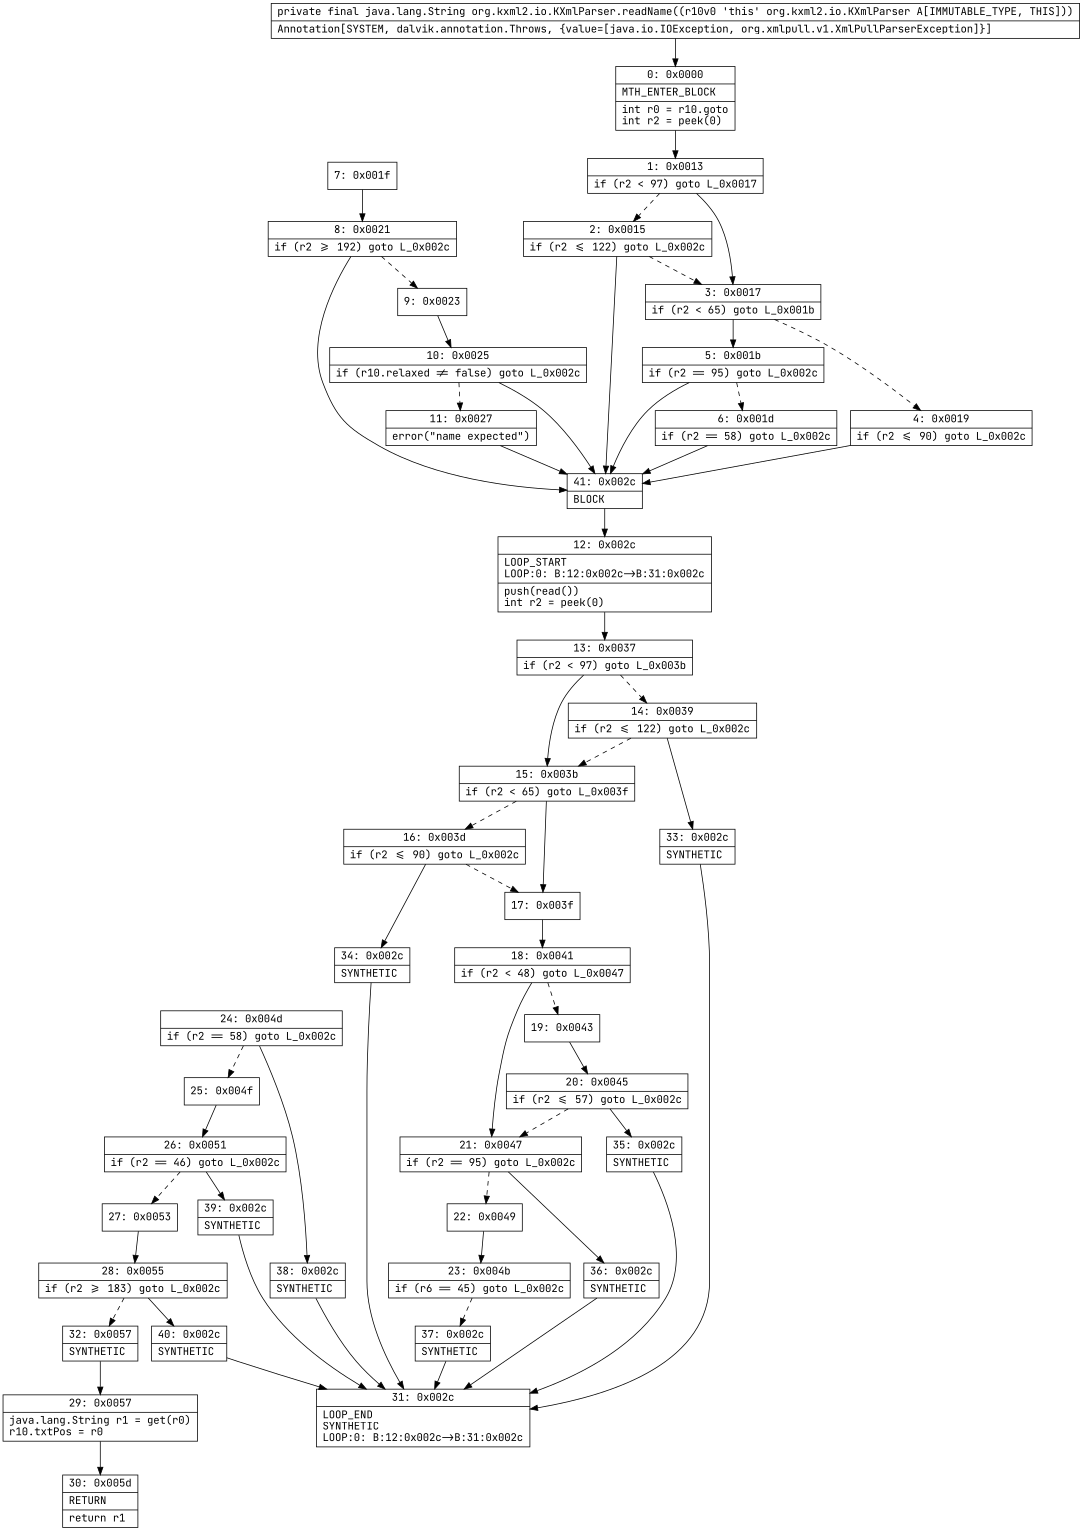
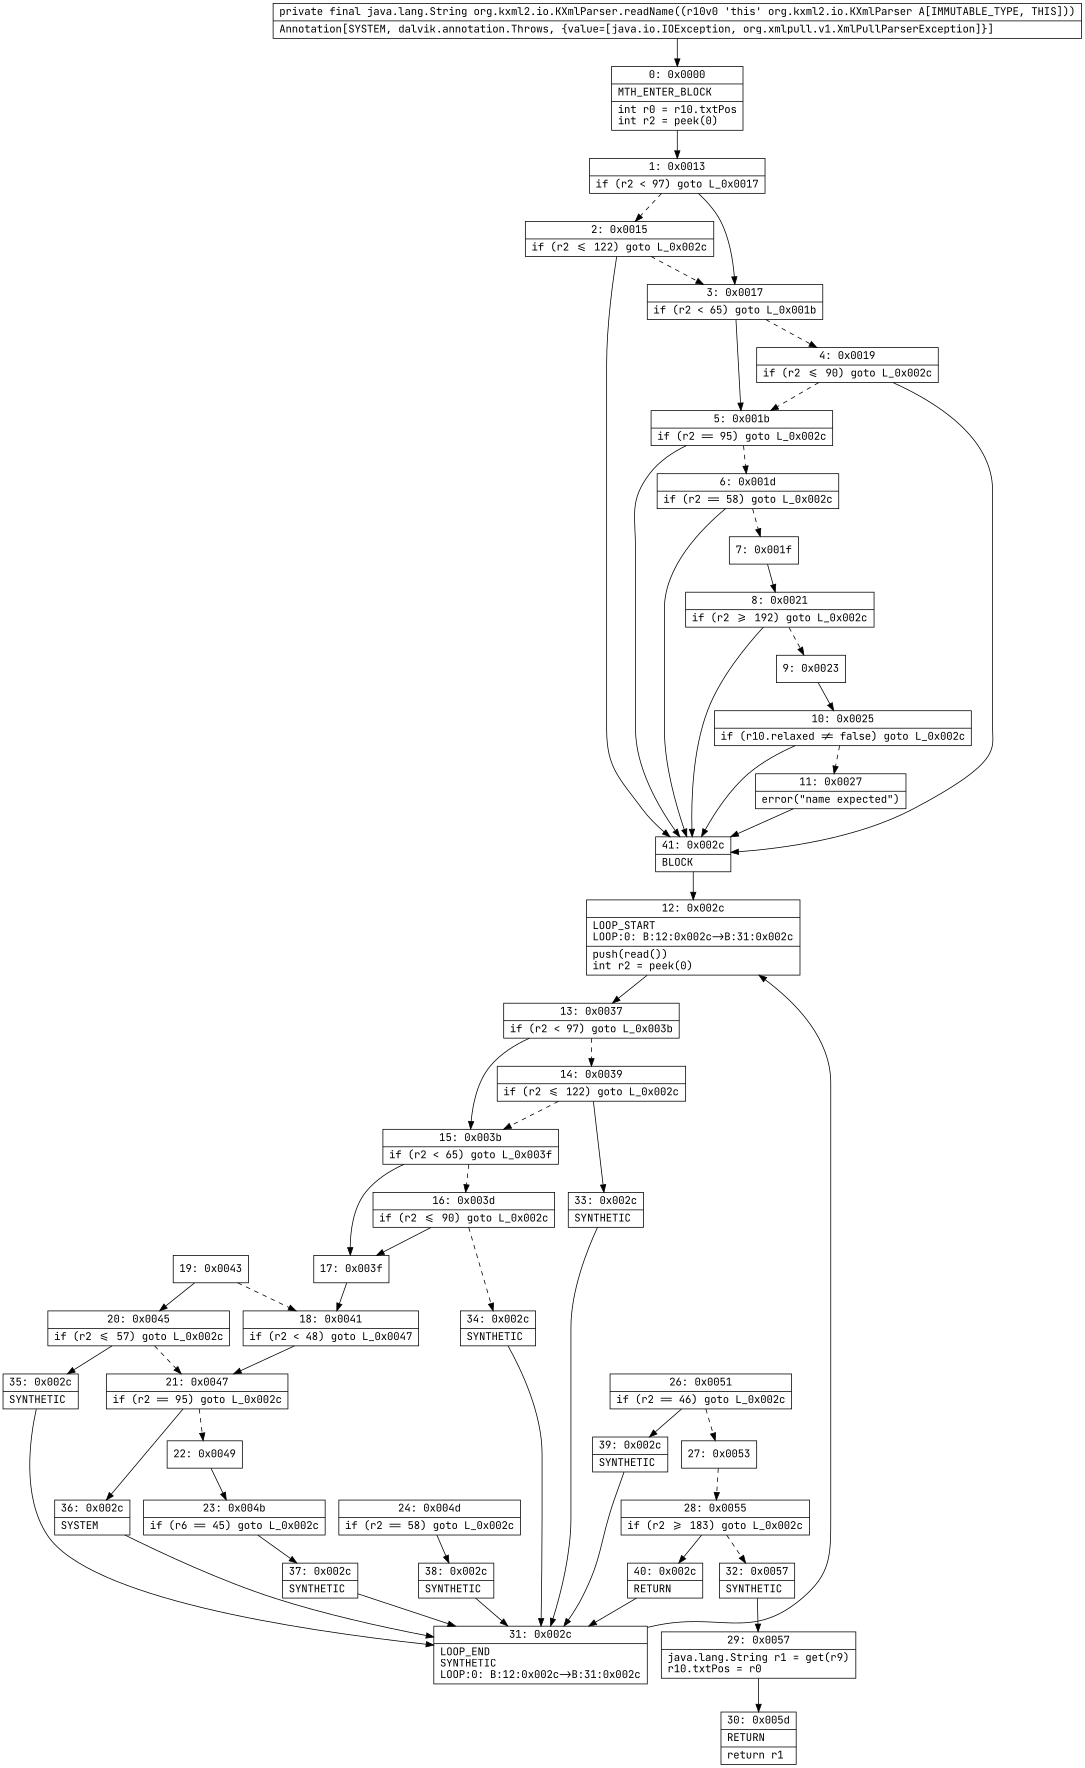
(675, 110) -> (677, 110)
none -> (798, 395)
none -> (755, 519)
(489, 876) -> (407, 1240)
(405, 903) -> (480, 1265)
(552, 995) -> (263, 1295)
(222, 1091) -> none
(137, 1243) -> (718, 1480)
(618, 1289) -> (80, 1526)
(468, 1309) -> (274, 1547)
(186, 1352) -> (653, 1589)
none -> (831, 1362)
(100, 1421) -> (759, 1658)
